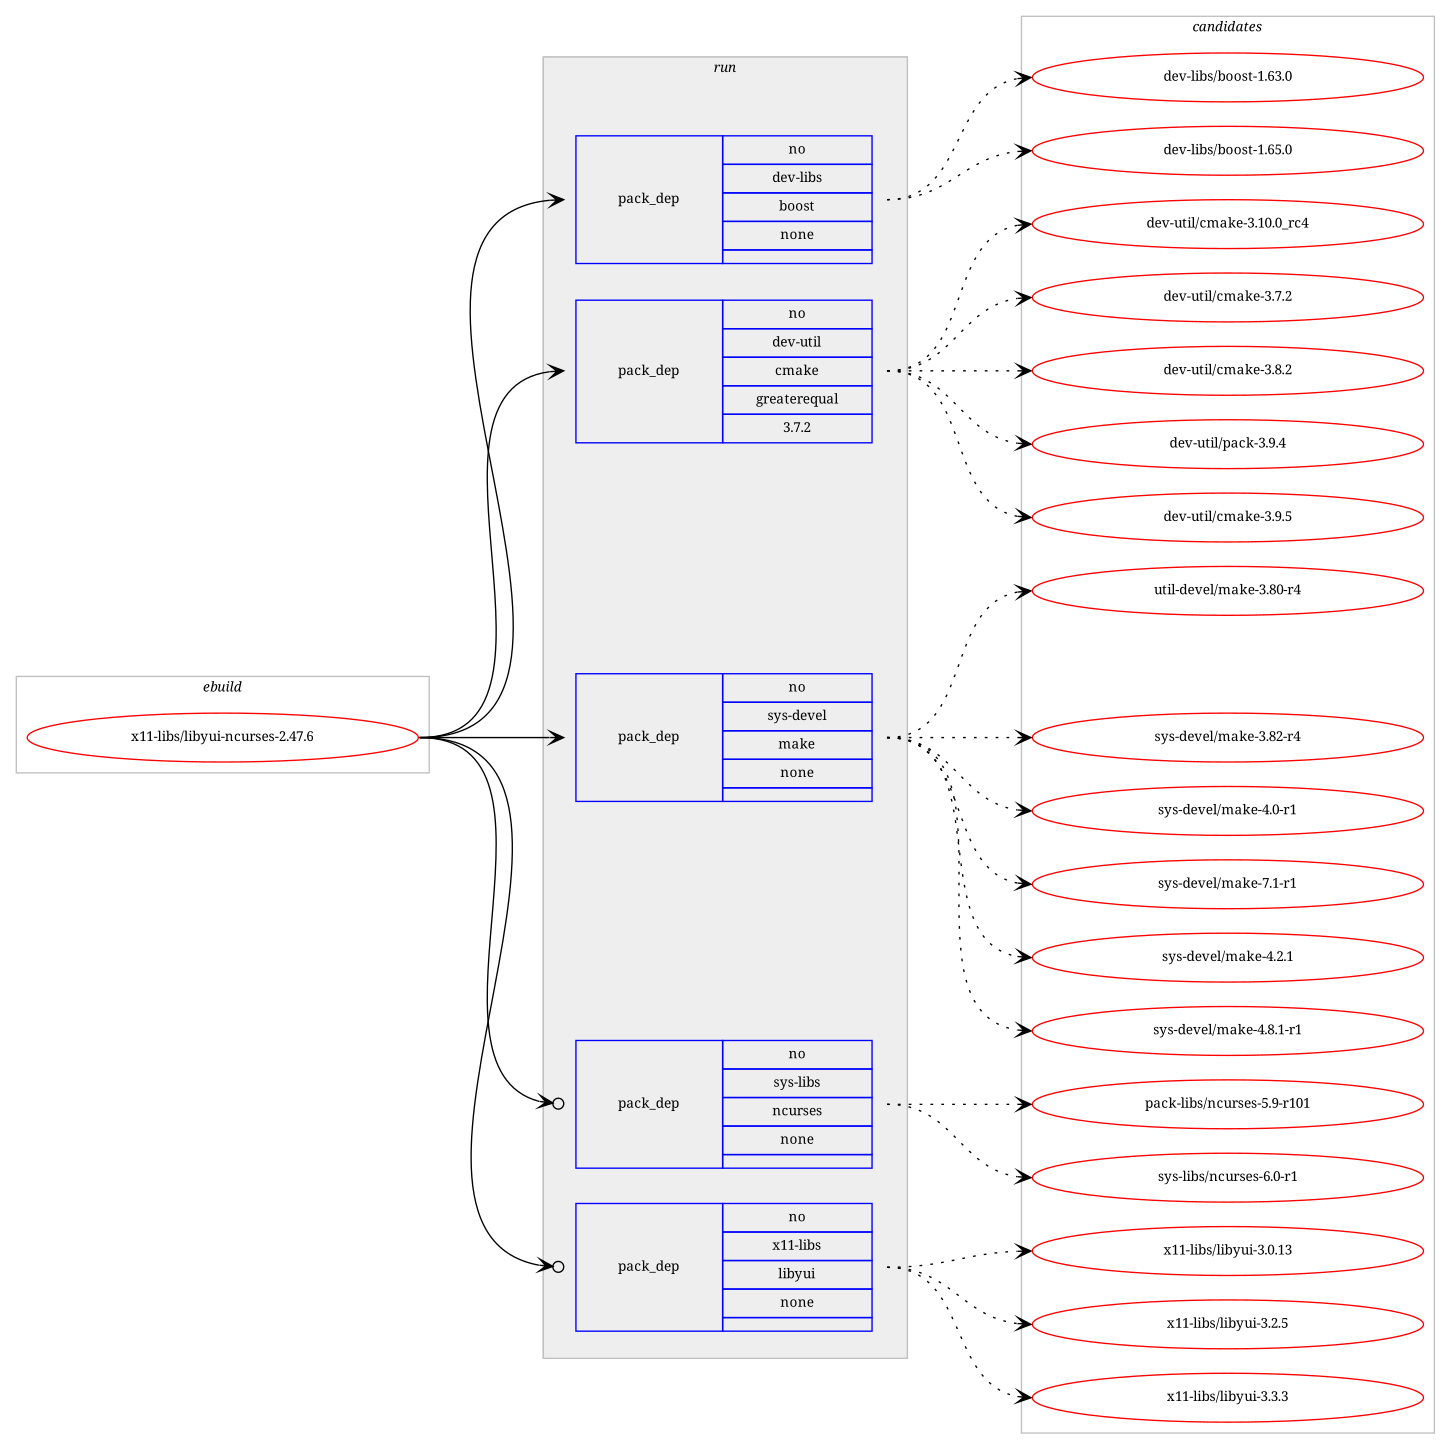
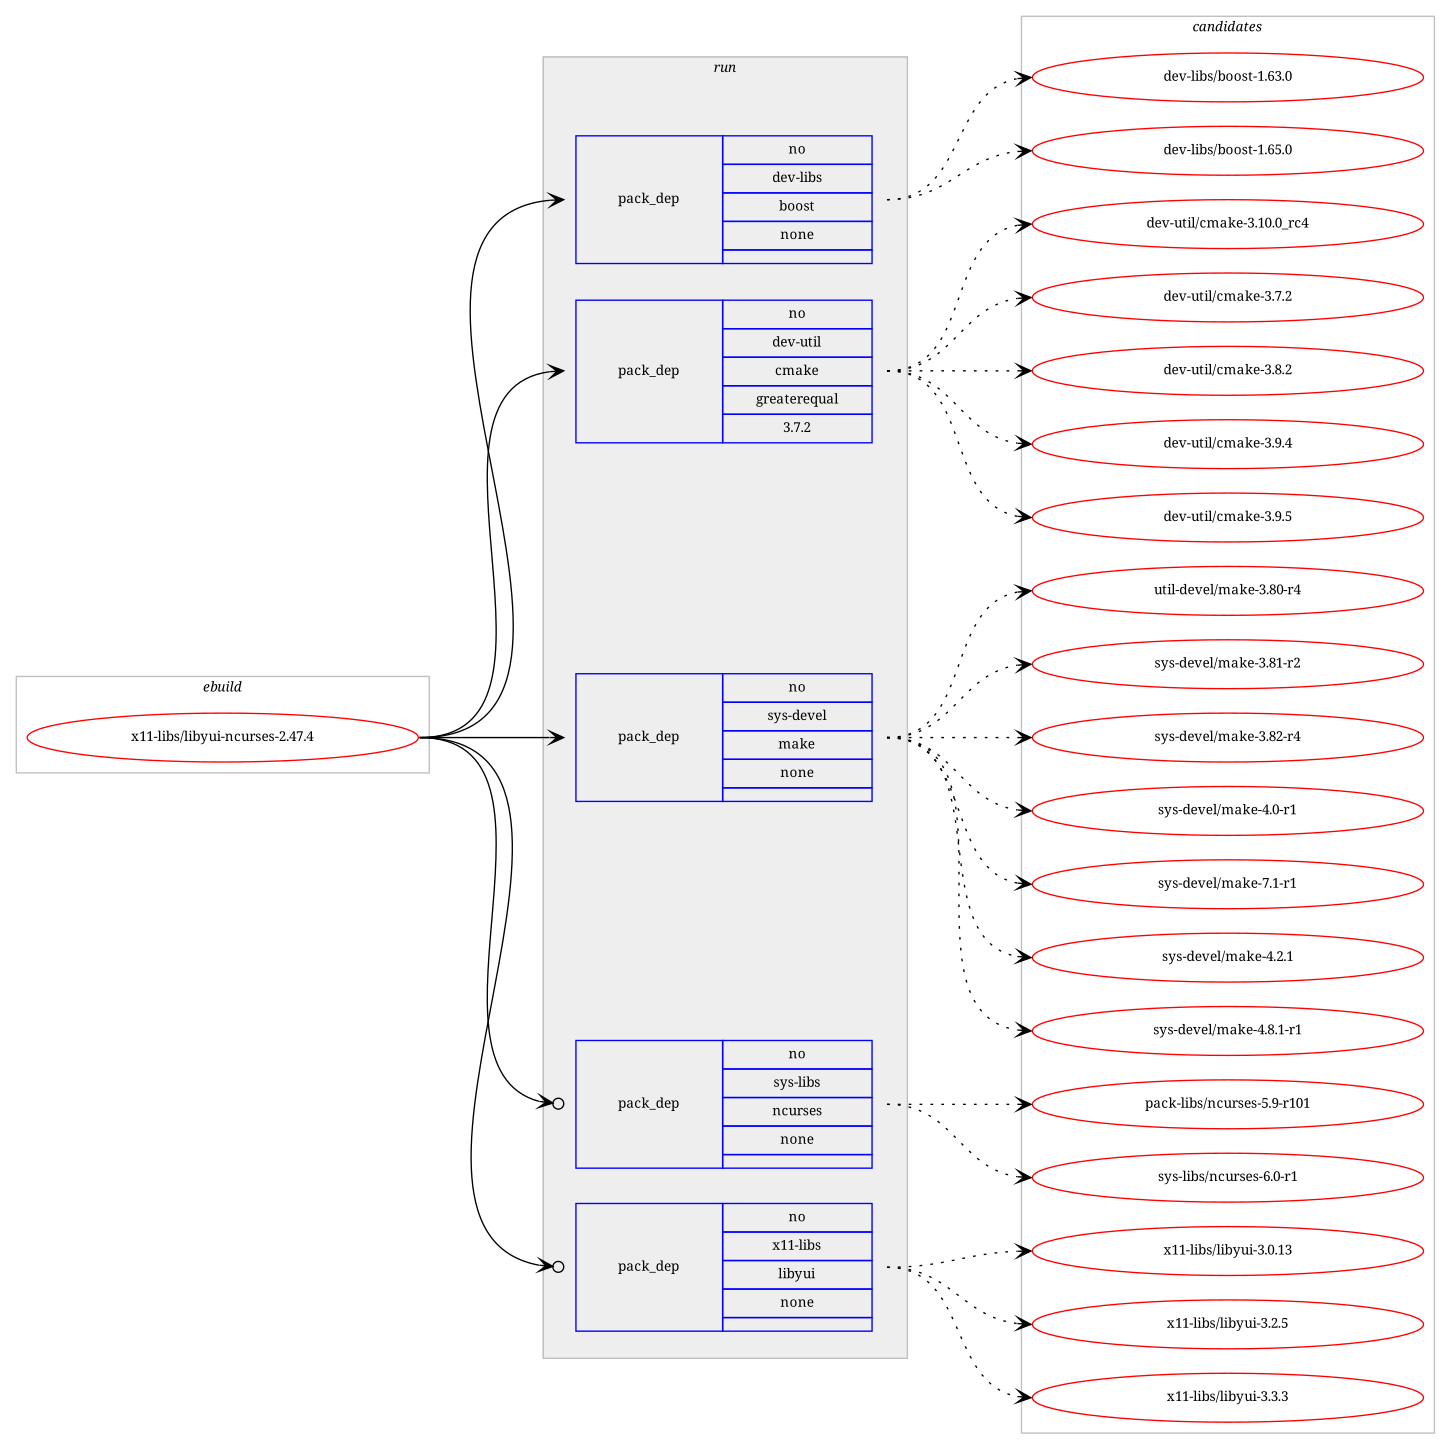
(1228, 444) -> (1228, 444)
none -> (1228, 664)
(223, 738) -> (223, 738)
